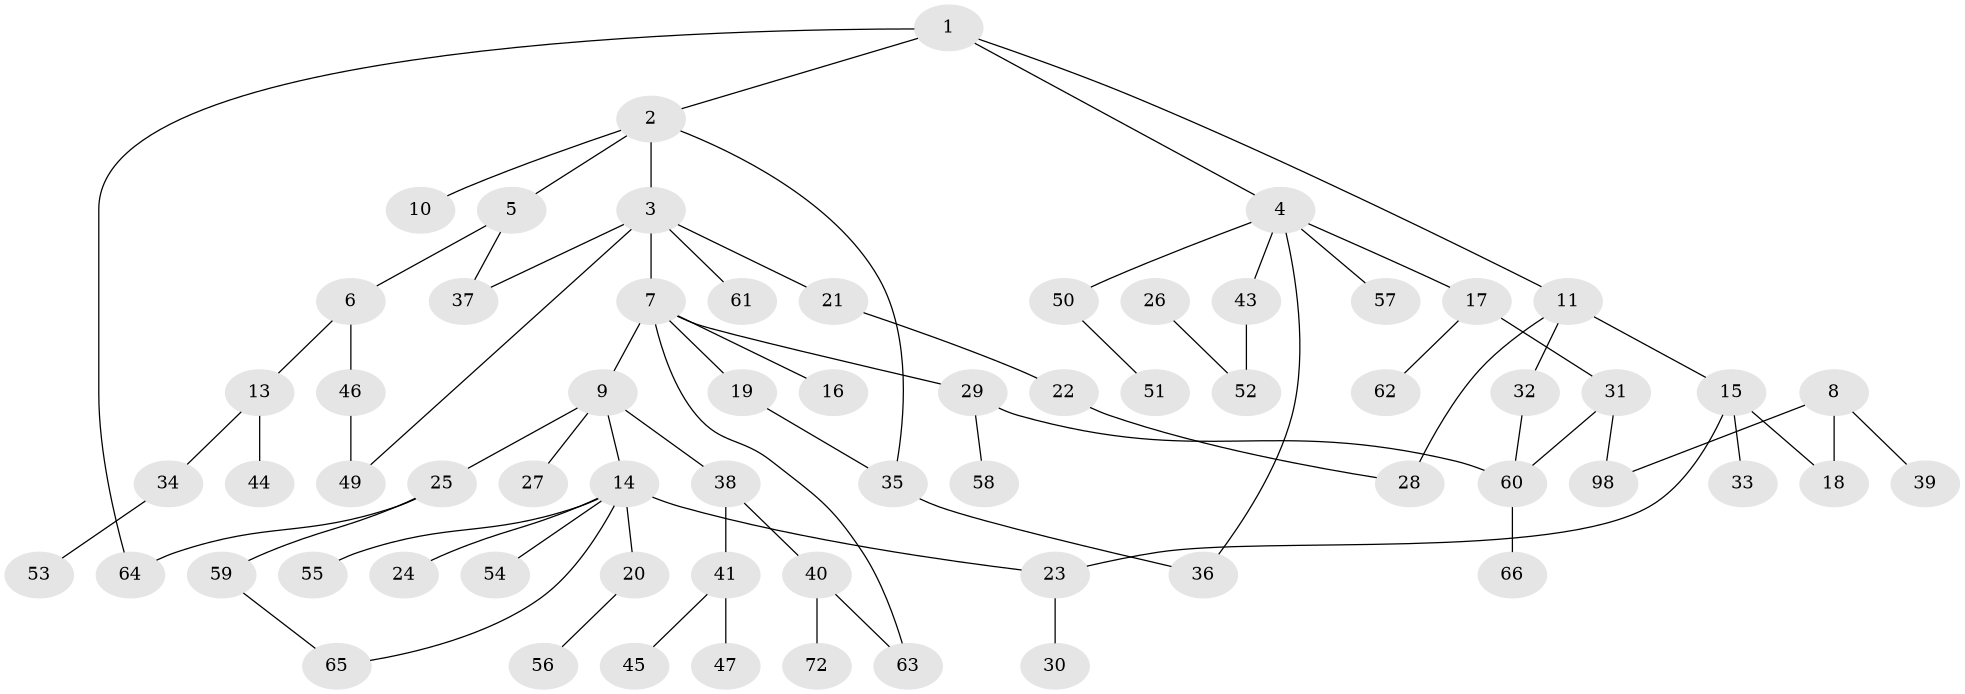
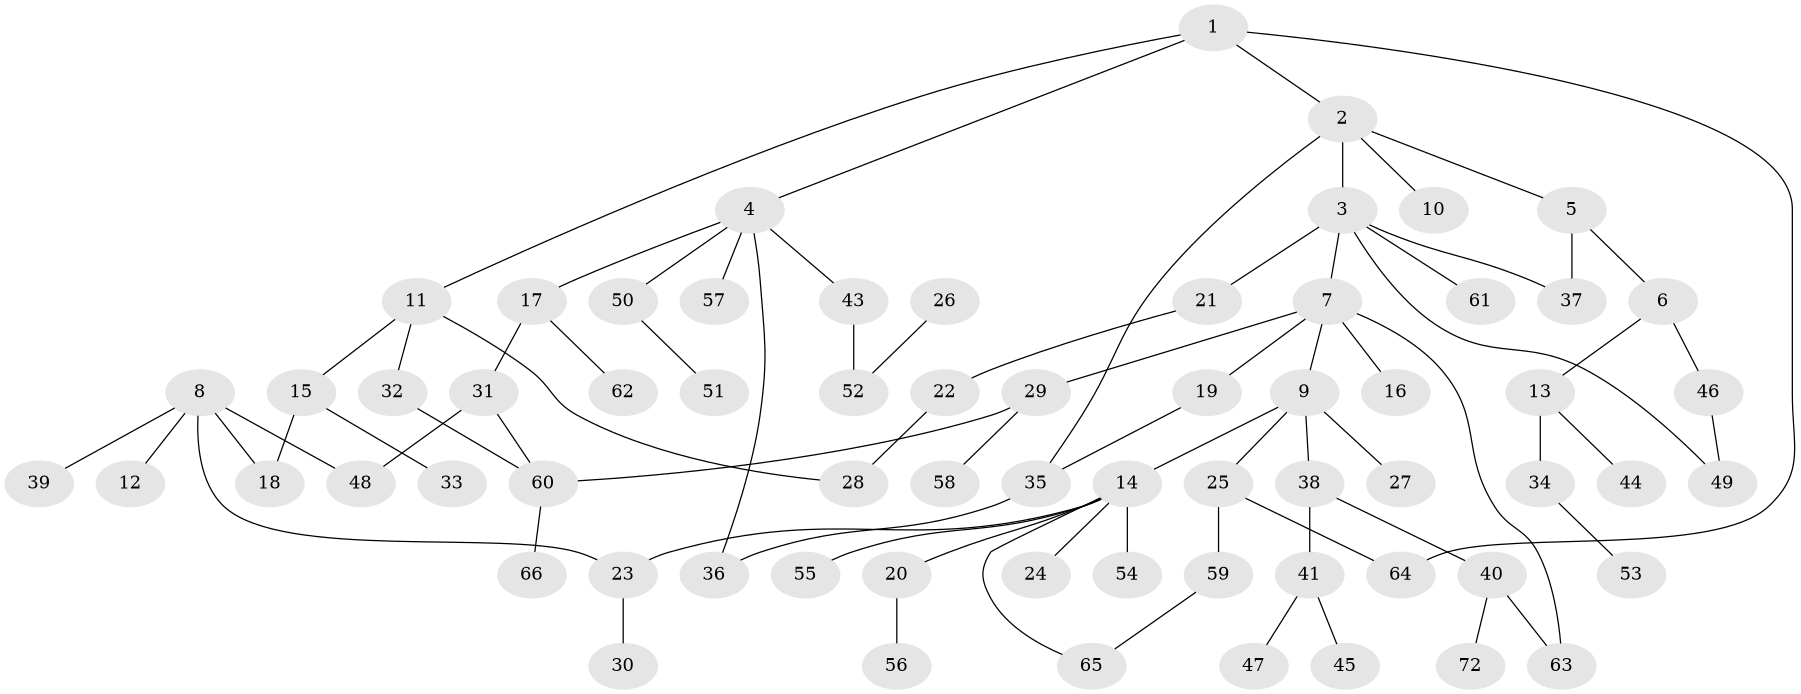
none -> (130, 484)
(1604, 484) -> (361, 484)
(1429, 543) -> (360, 540)
